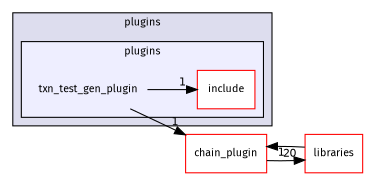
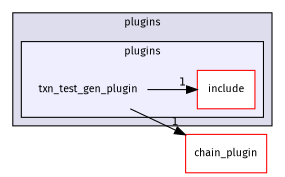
(334, 154) -> none
